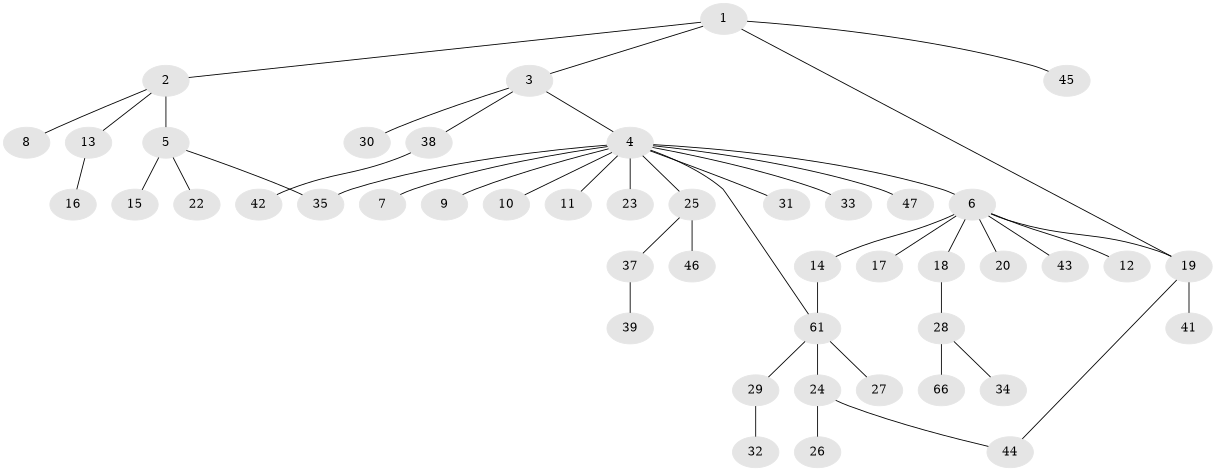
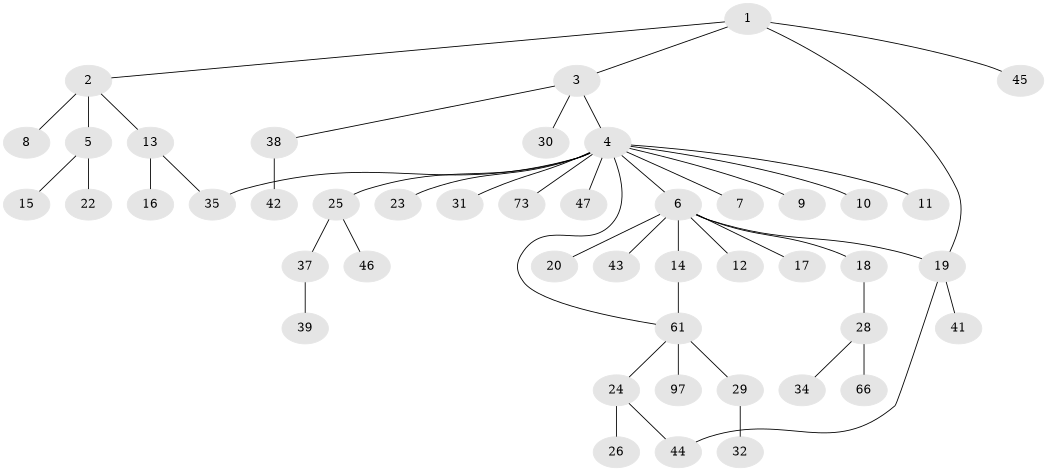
(245, 171) -> (181, 174)
(849, 205) -> (522, 205)
(879, 390) -> (678, 390)
